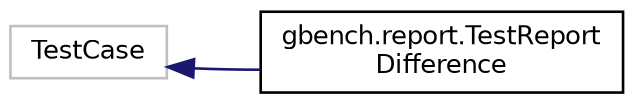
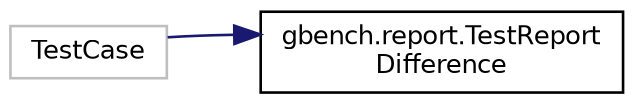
(227, 69) -> (201, 36)
